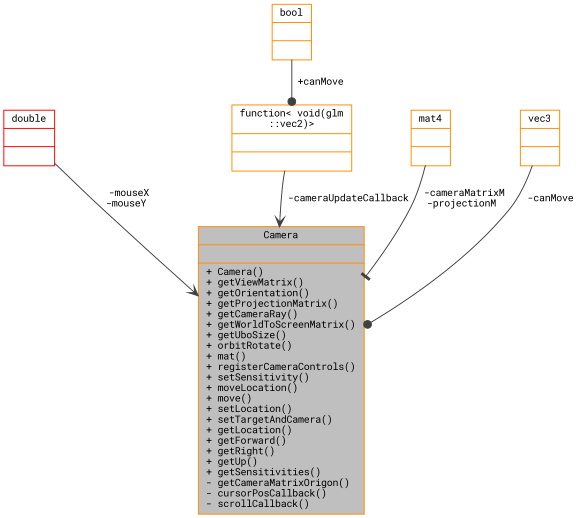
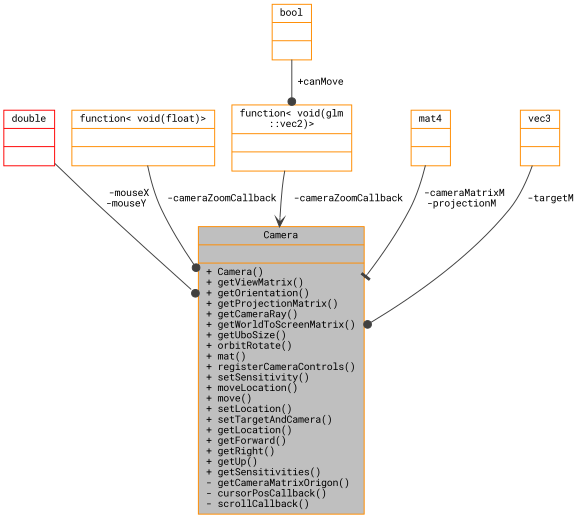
none -> (143, 138)
(346, 199) -> (346, 199)
(548, 199) -> (548, 199)
(122, 227) -> (122, 227)
